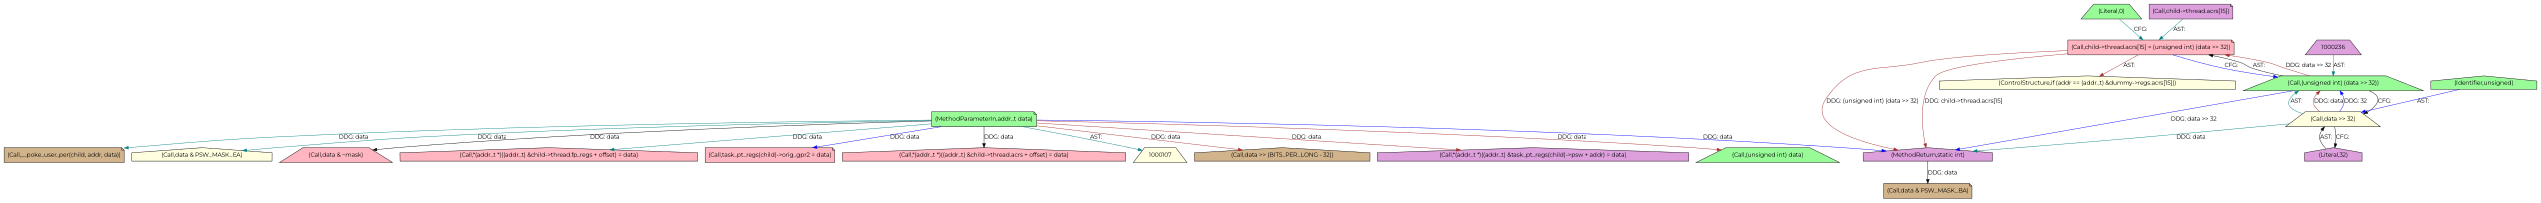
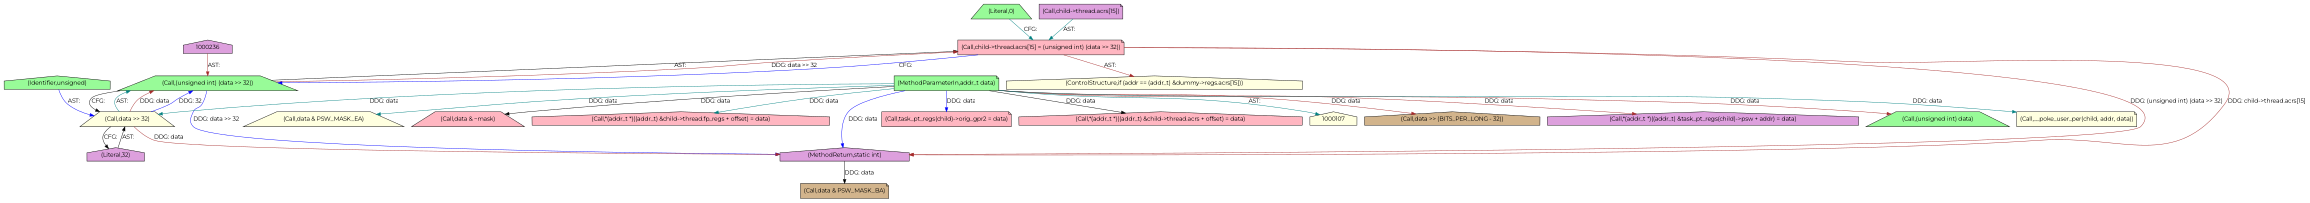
(2333, 47) -> (208, 47)
(2333, 63) -> (208, 63)
none -> (528, 91)
(2133, 138) -> (453, 151)
(64, 155) -> (2077, 119)
(202, 155) -> (324, 119)
(1160, 155) -> (1333, 119)
